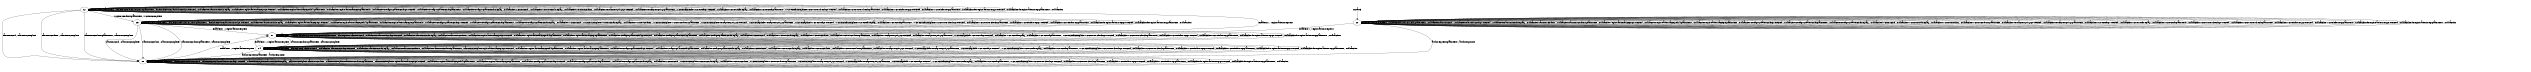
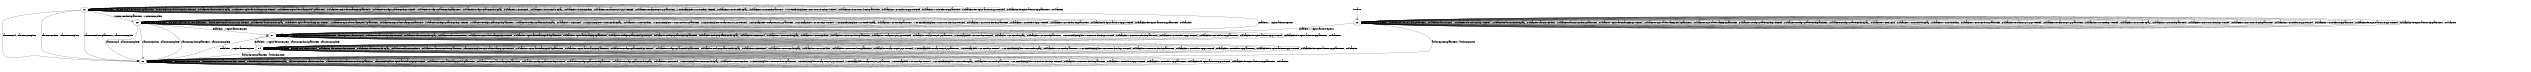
(1357, 10) -> (1357, 10)
